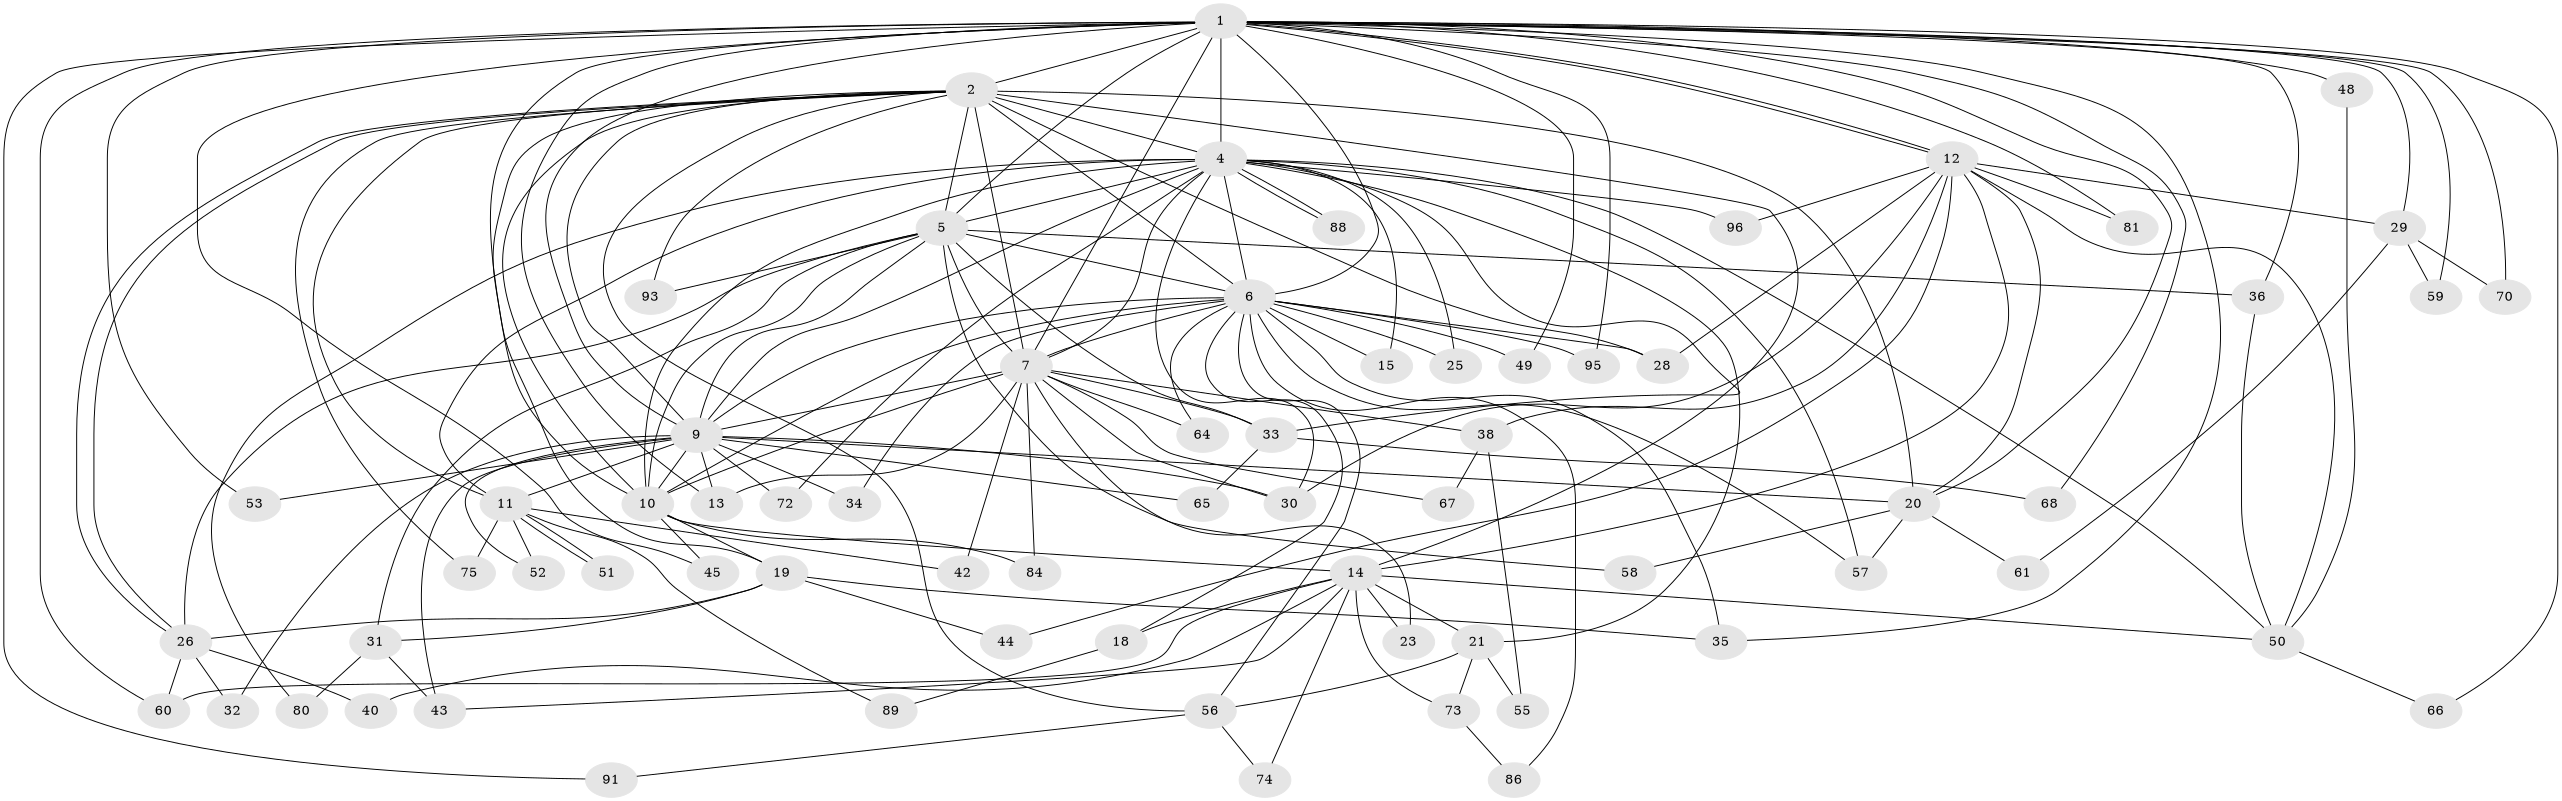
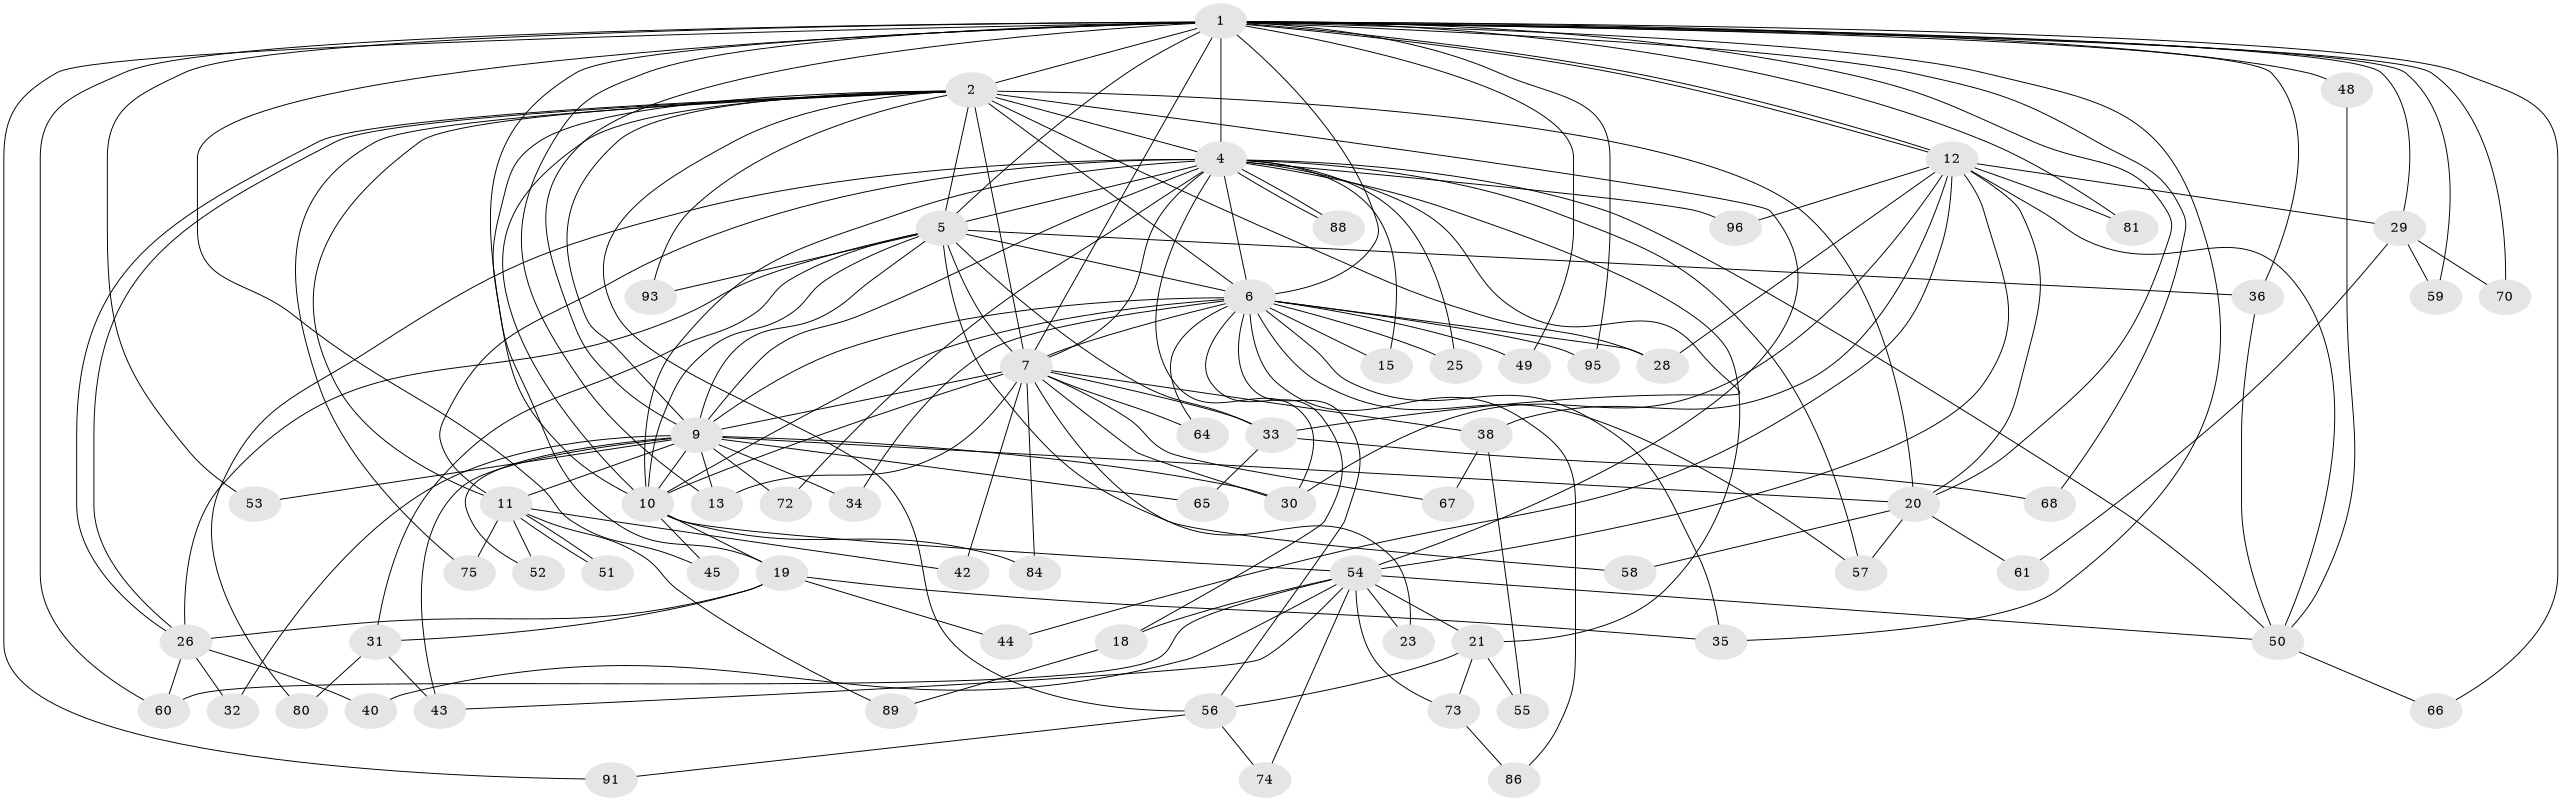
(1356, 573) -> (1356, 573)
